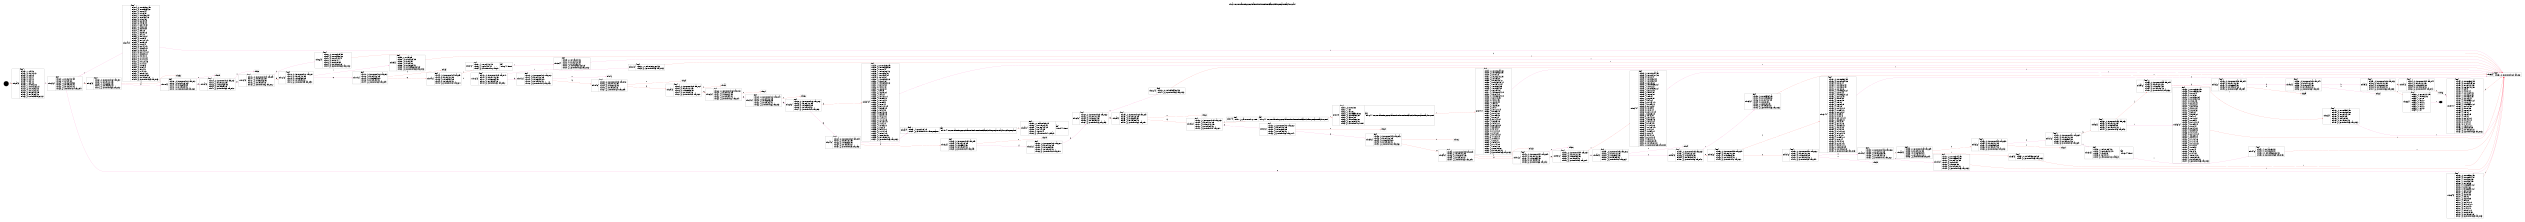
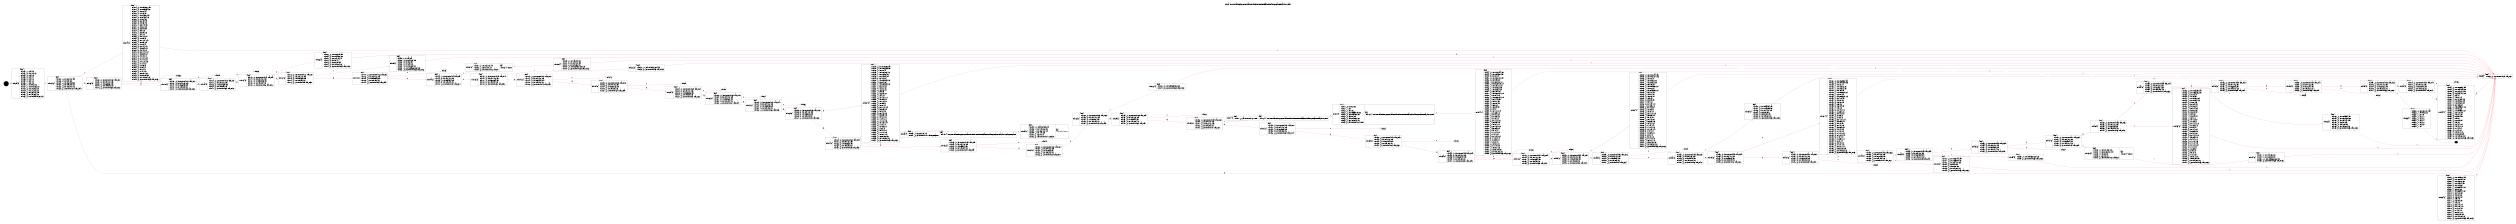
(2445, 95) -> (2432, 96)
